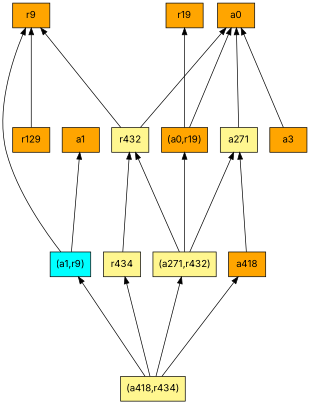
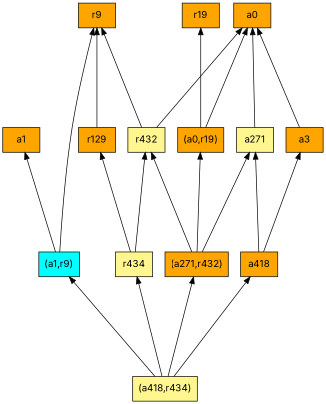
none -> (117, 205)
none -> (281, 205)
(185, 264) -> (197, 264)
